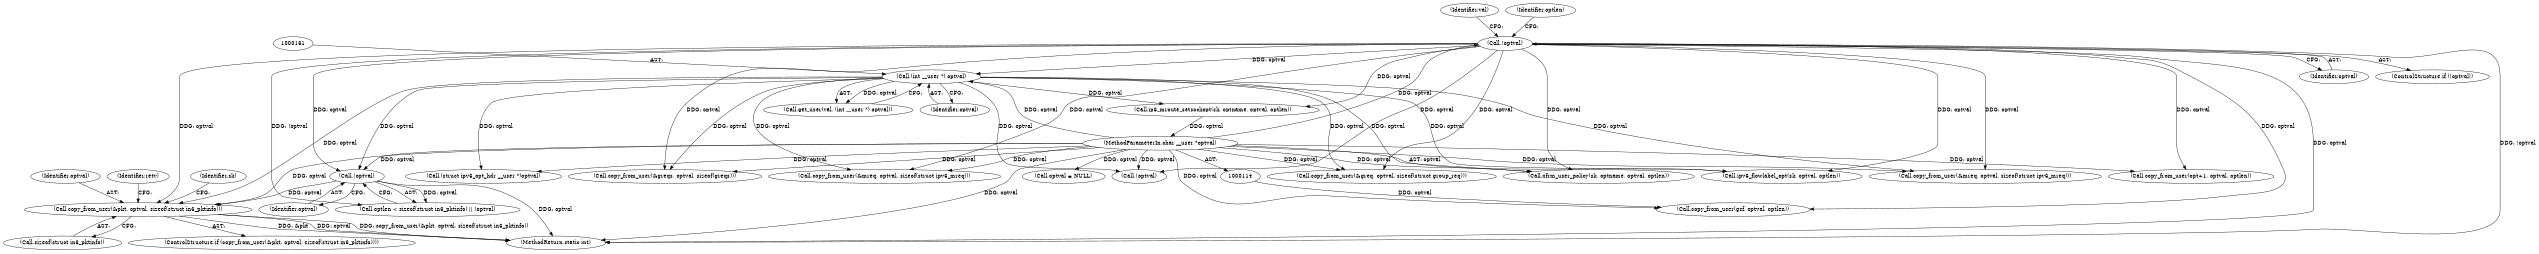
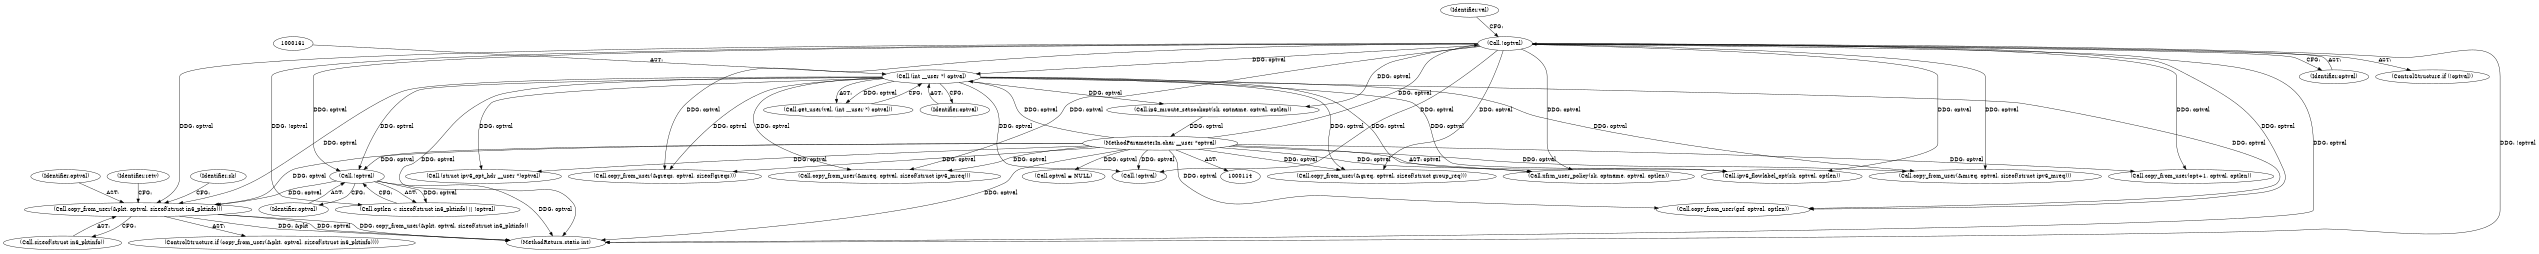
(1541, 10) -> none
none -> (516, 91)
(1456, 199) -> (1874, 97)
